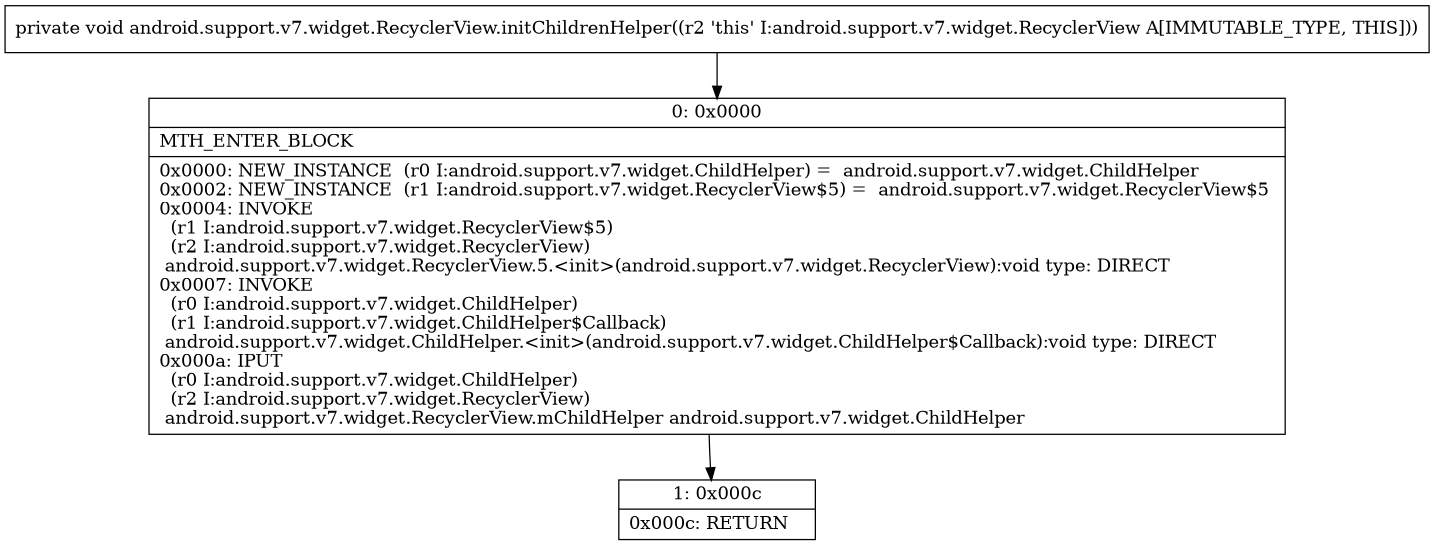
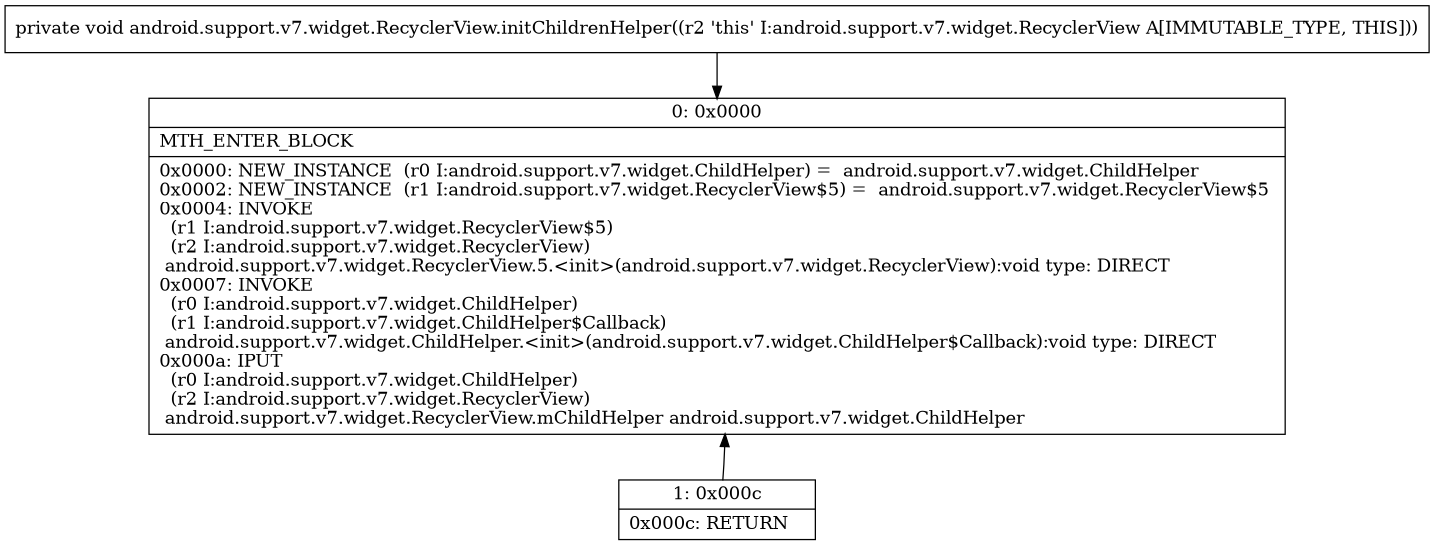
(710, 451) -> (724, 464)
